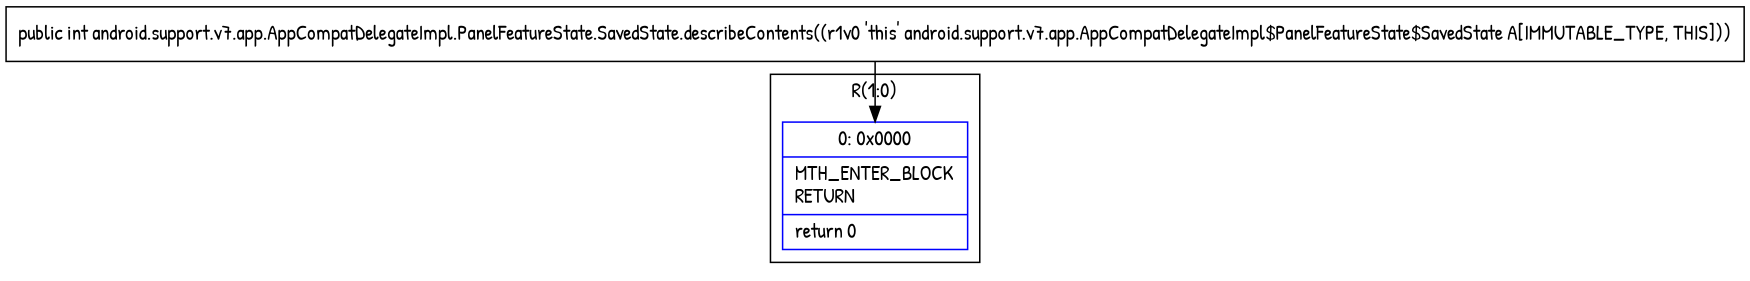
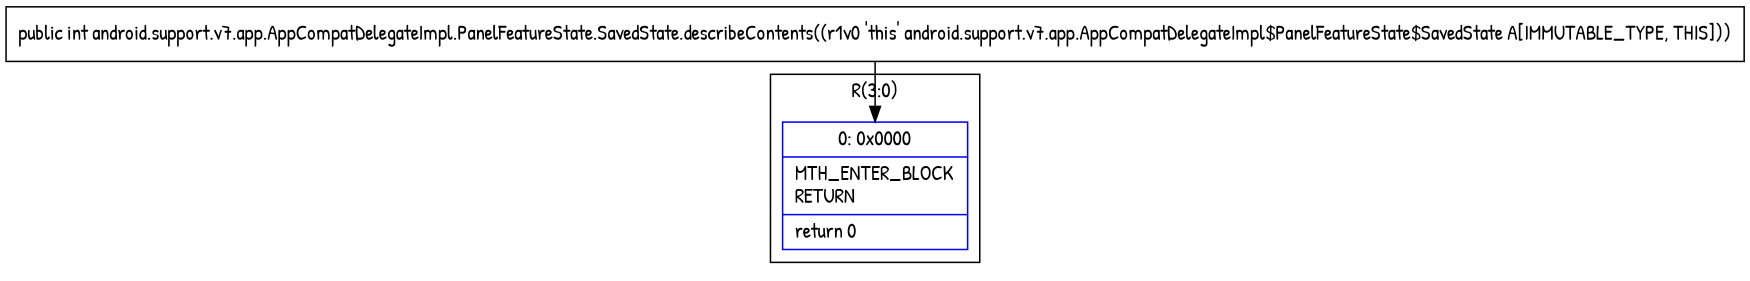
(875, 92) -> (875, 92)
